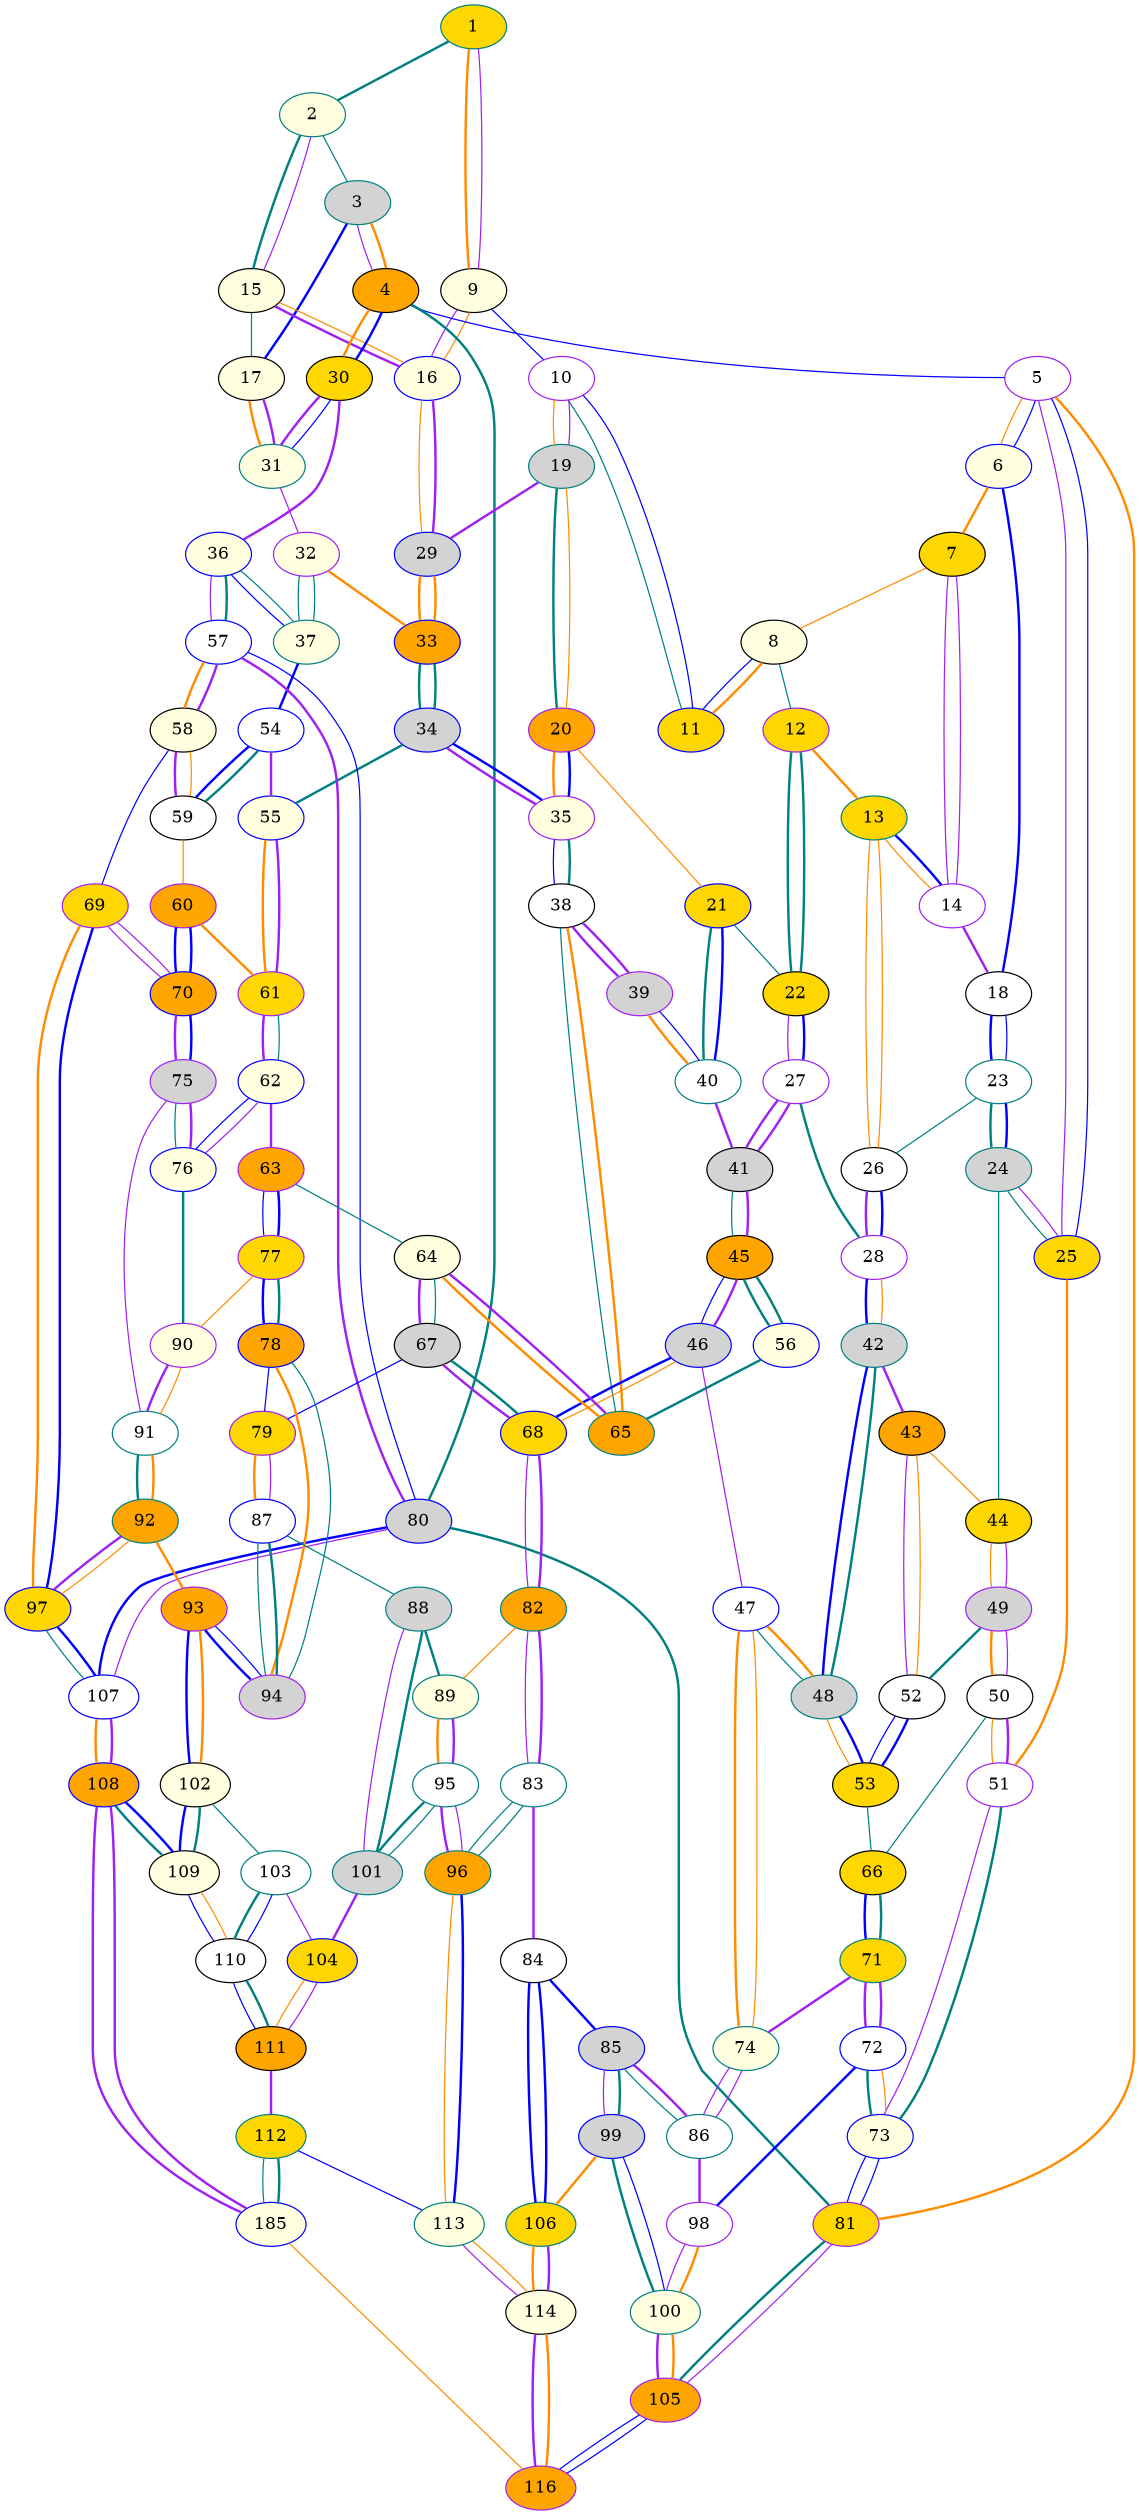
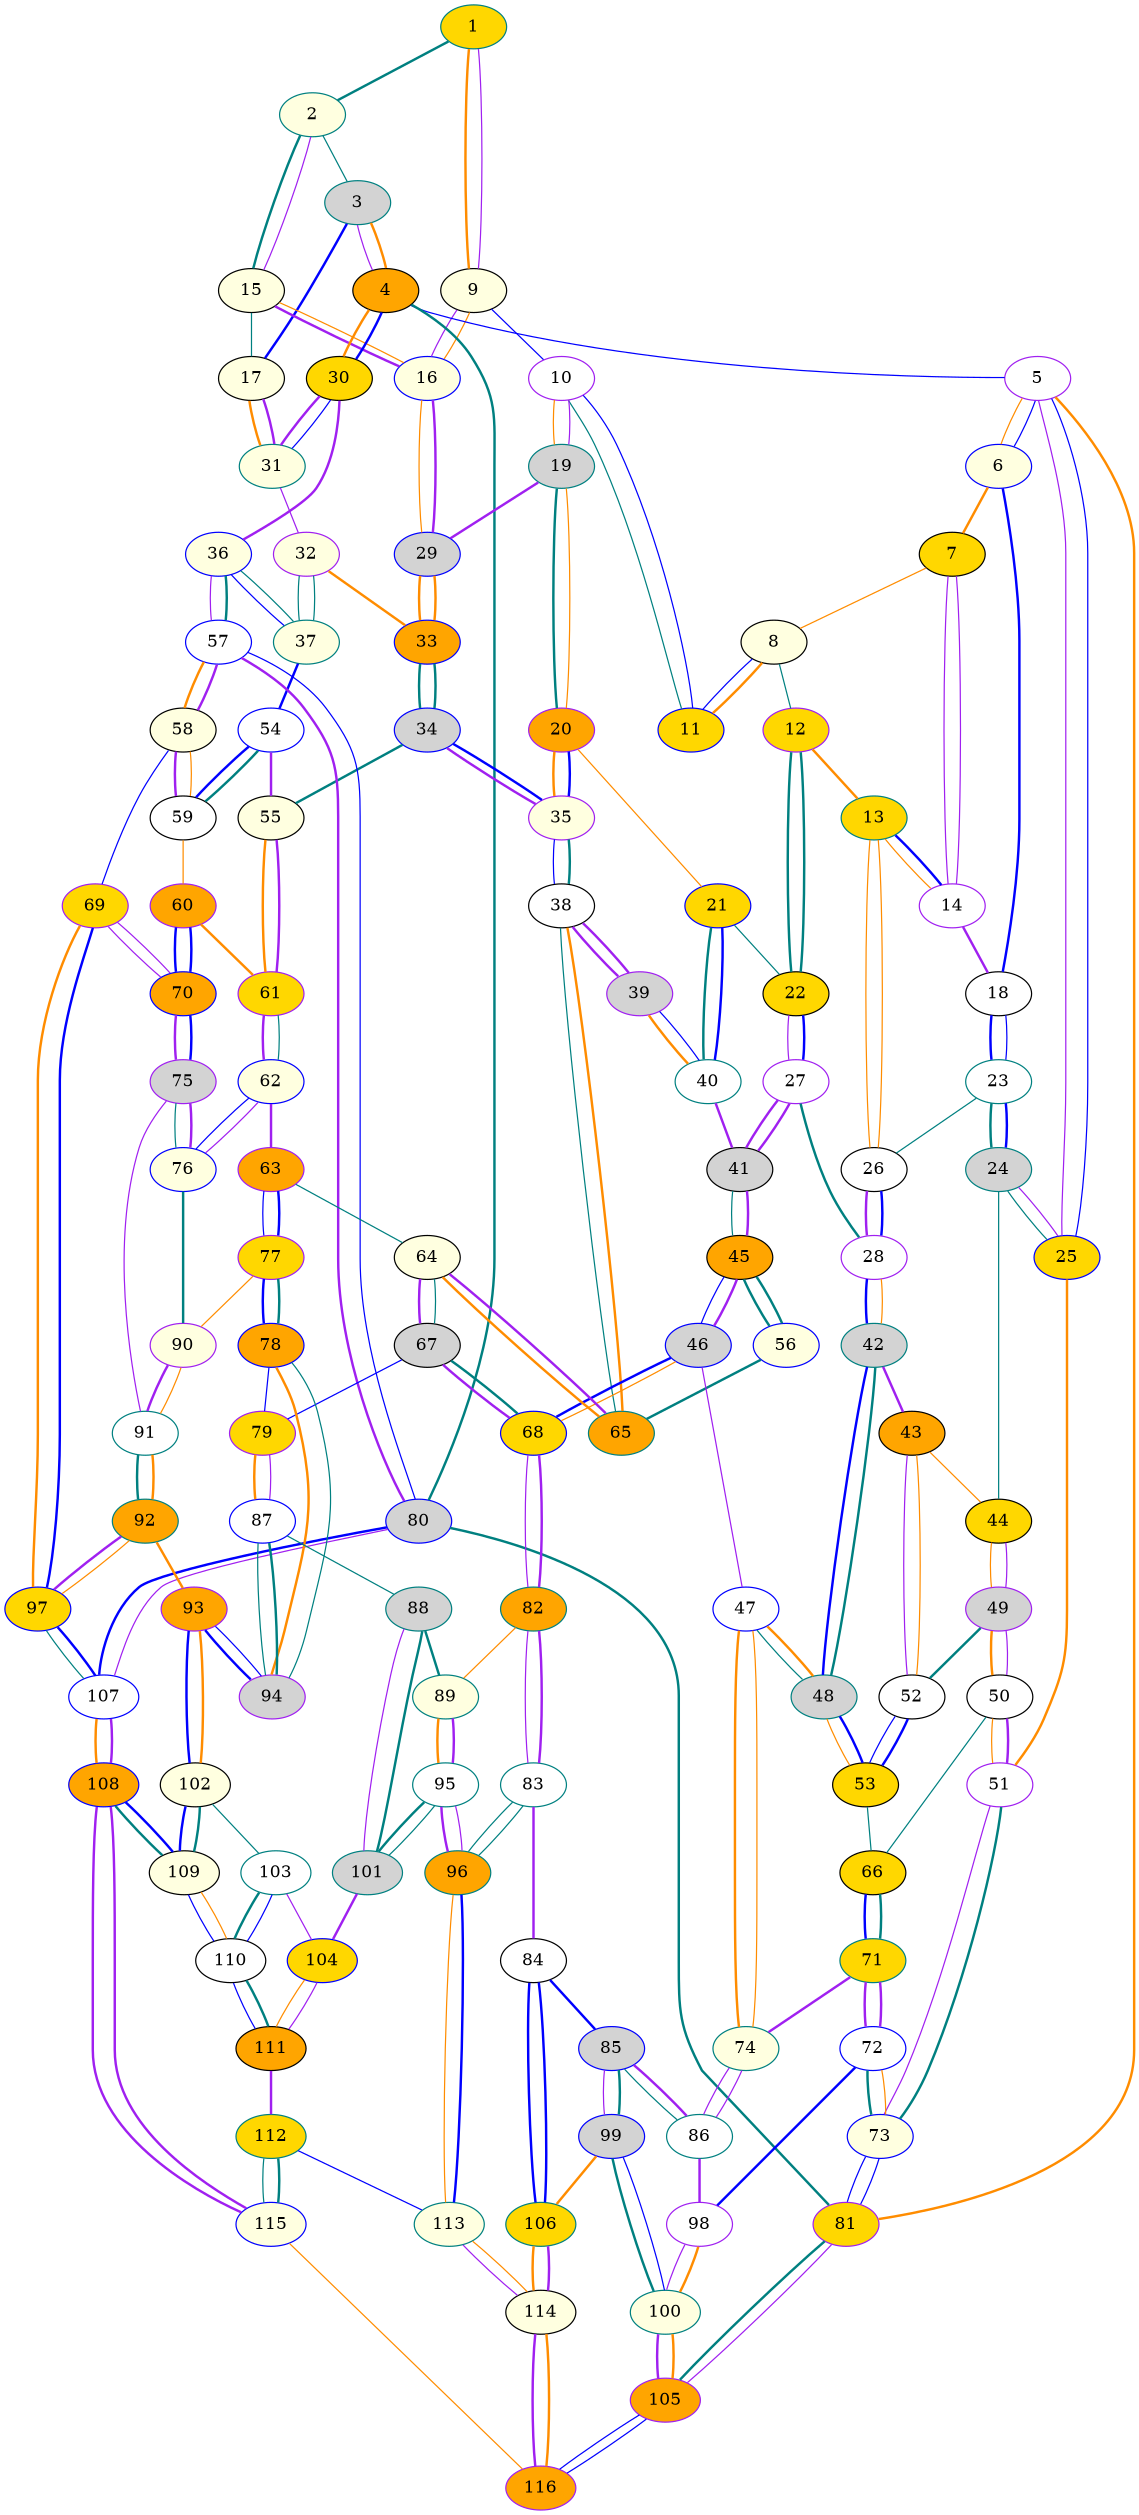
(271, 818) -> (271, 818)
(271, 2224) -> (271, 2224)
